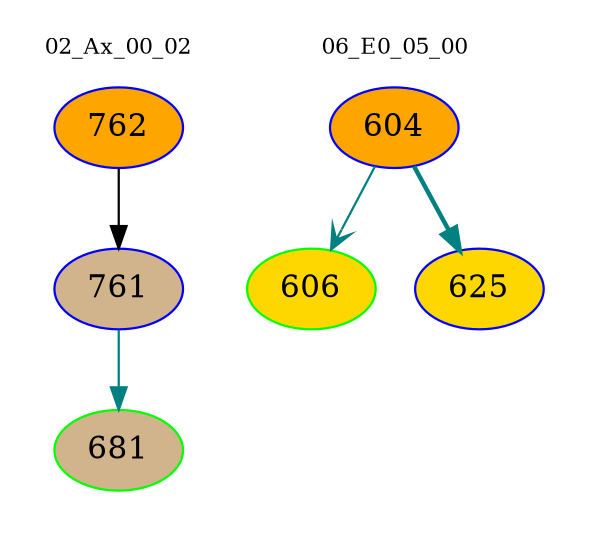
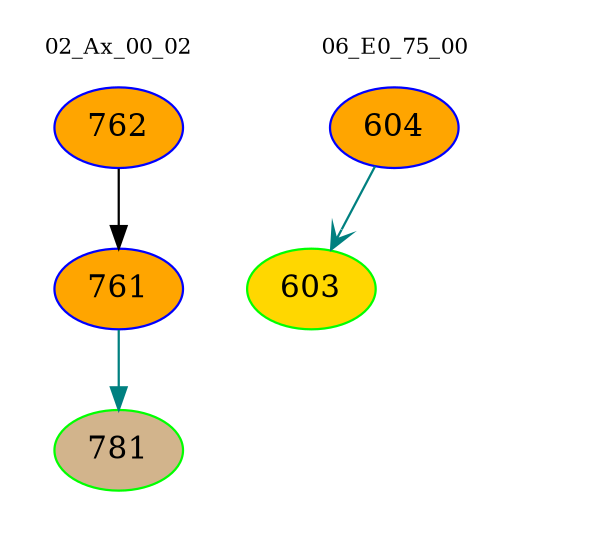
(395, 48) -> (395, 48)
(119, 289) -> (119, 289)
(311, 289) -> (311, 289)
(479, 289) -> none
(119, 450) -> (119, 450)
